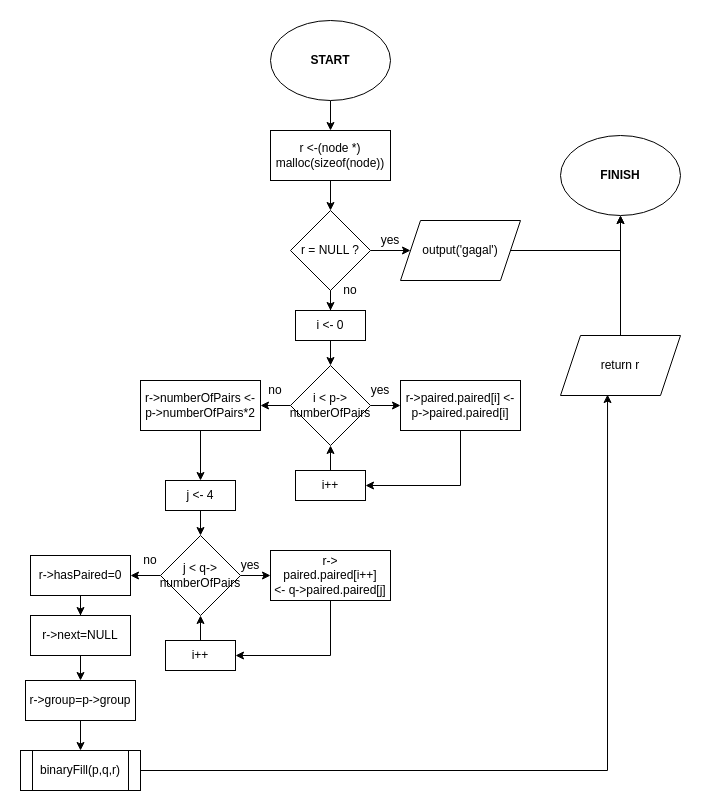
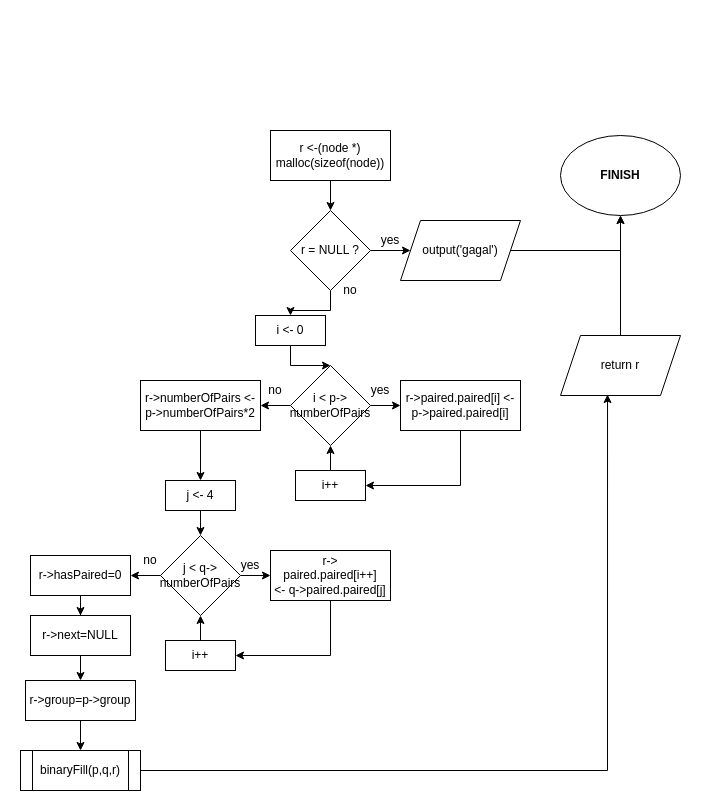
(331, 61) -> none
(331, 120) -> none
(331, 326) -> (291, 331)
